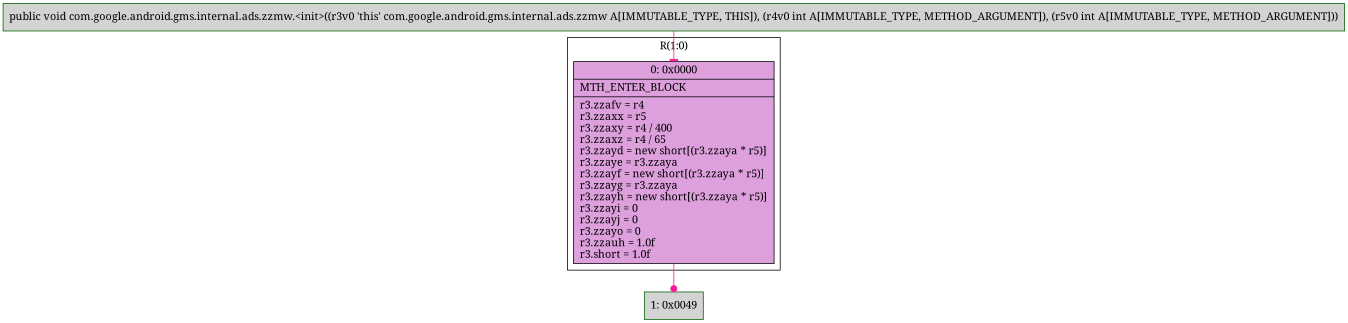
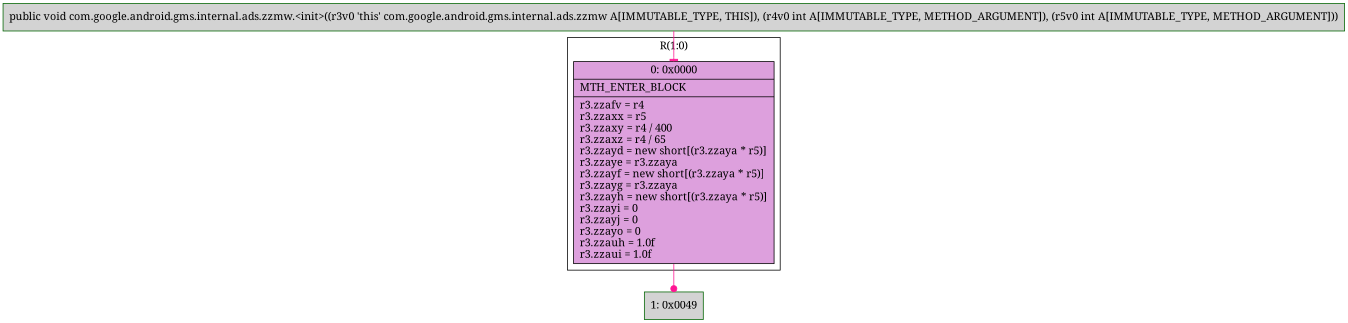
(615, 254) -> (616, 254)
